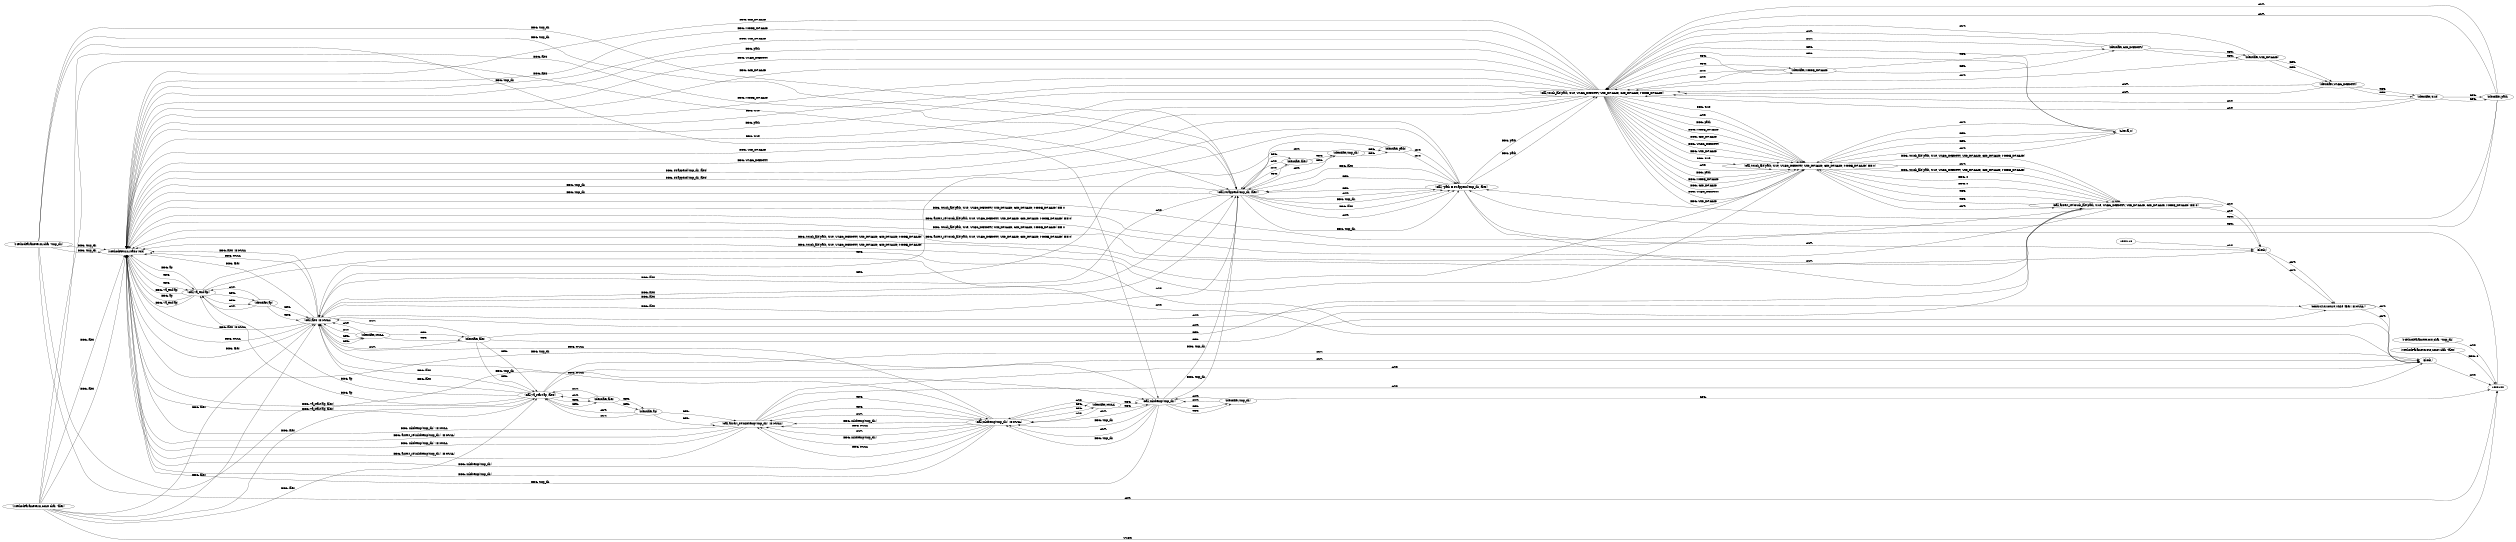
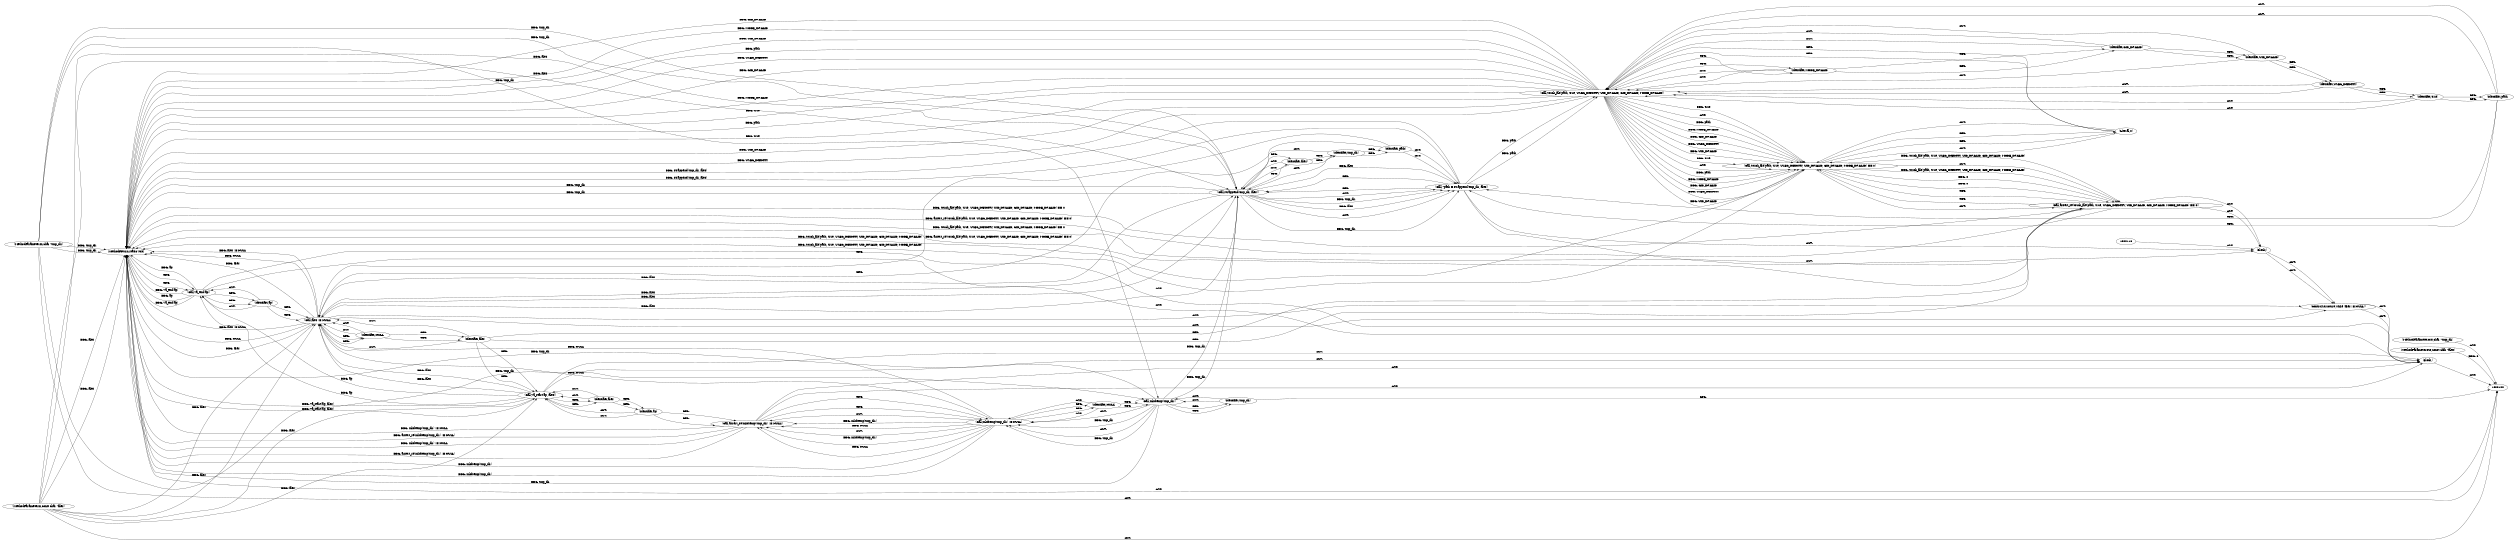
(2126, 48) -> (2126, 48)
(1357, 239) -> (1244, 491)
(1128, 538) -> (1128, 538)
